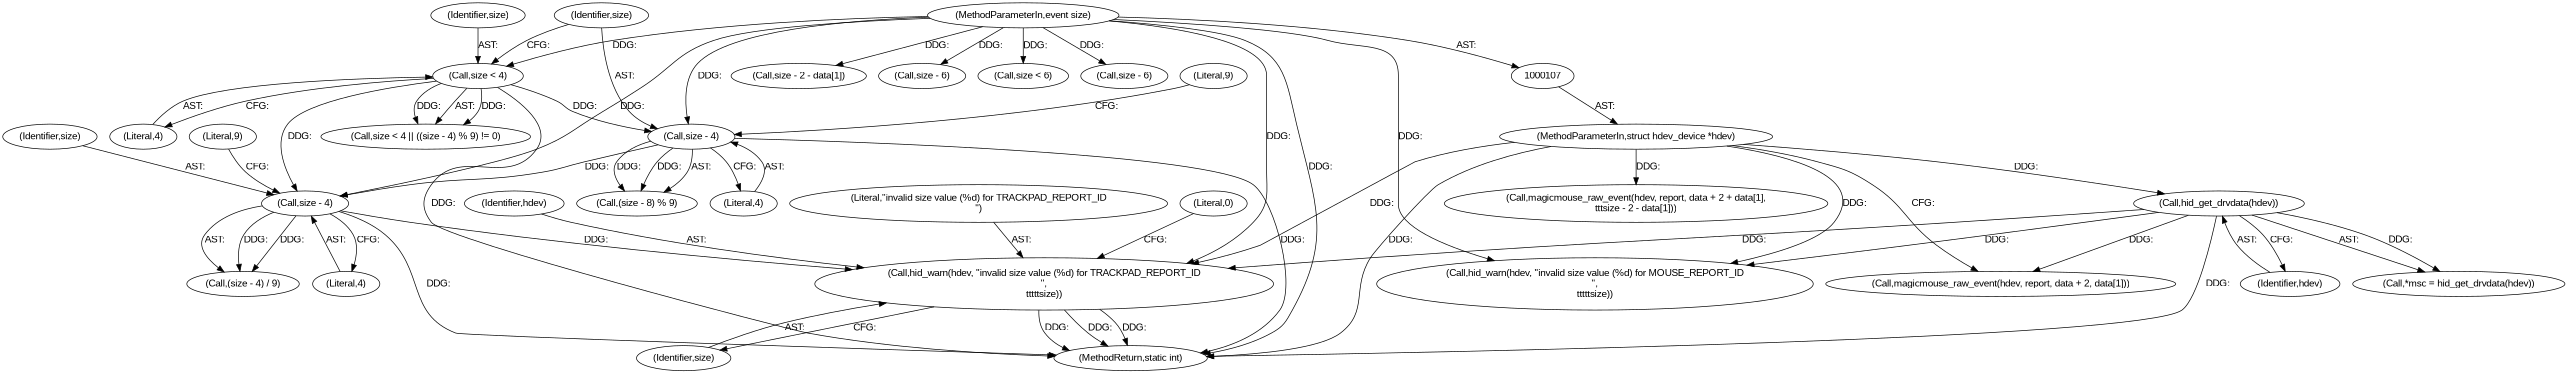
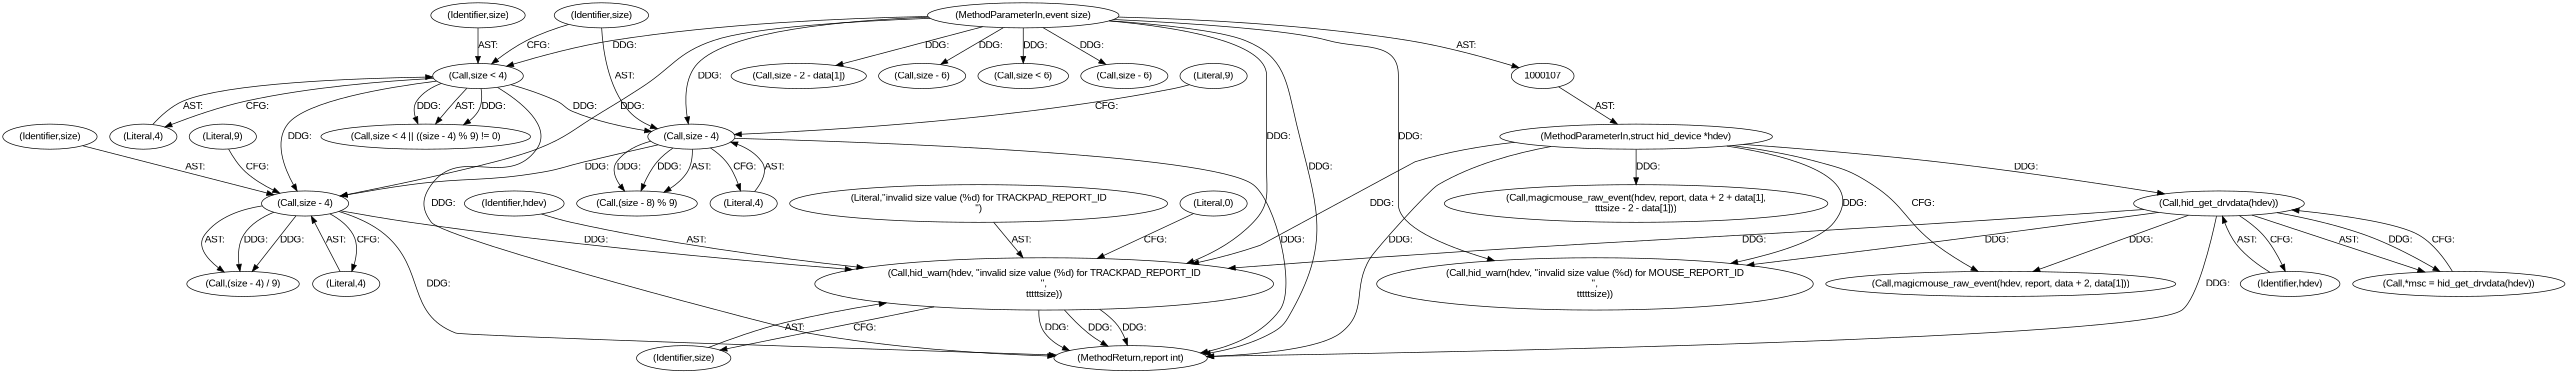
(1636, 137) -> (1636, 137)
none -> (2384, 224)
(1131, 358) -> (1131, 358)
